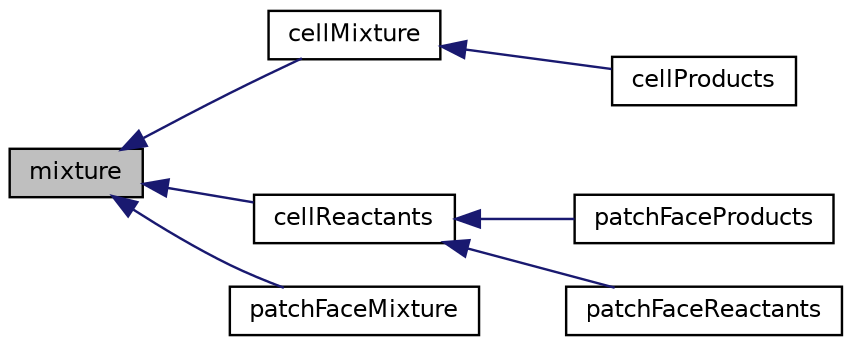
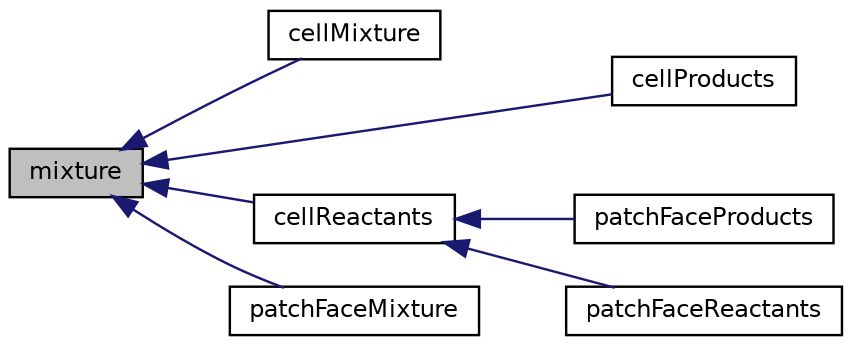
(539, 59) -> (390, 127)
